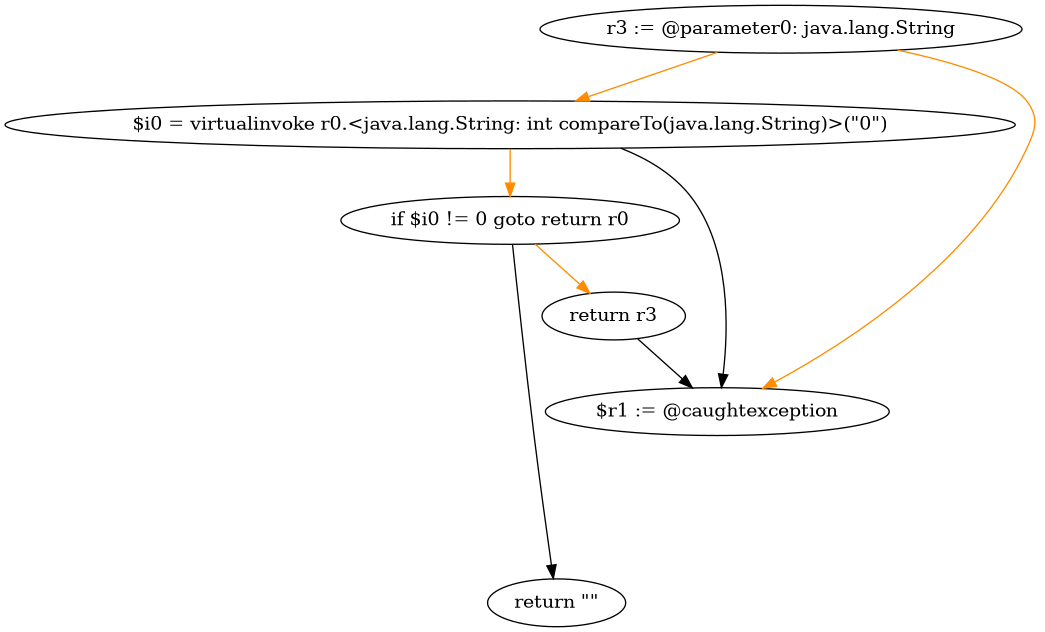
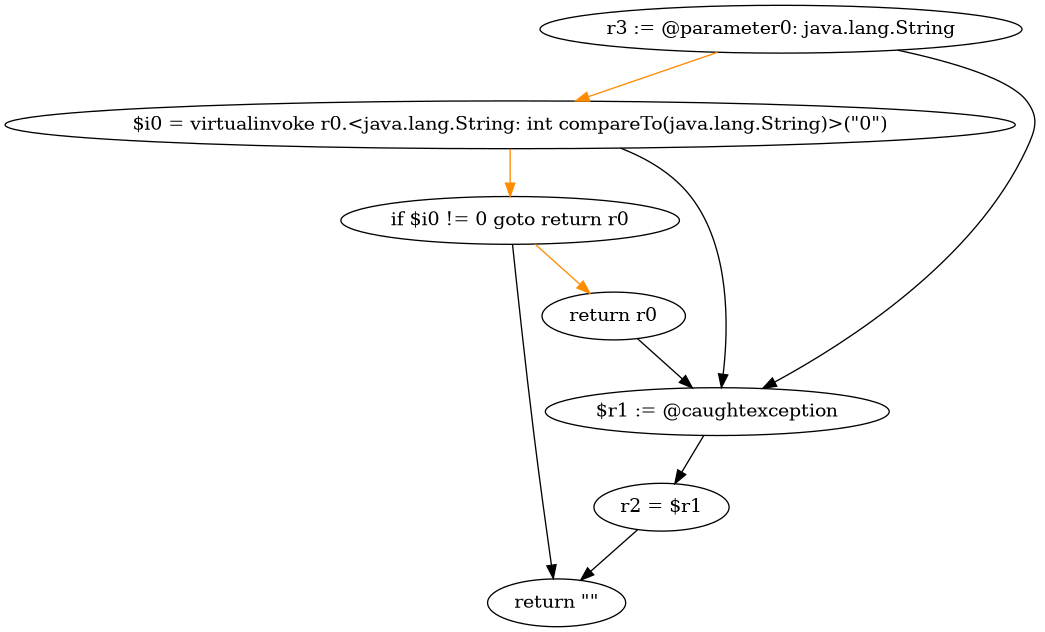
(985, 215) -> (985, 215)
(614, 316) -> (614, 316)
none -> (662, 507)
